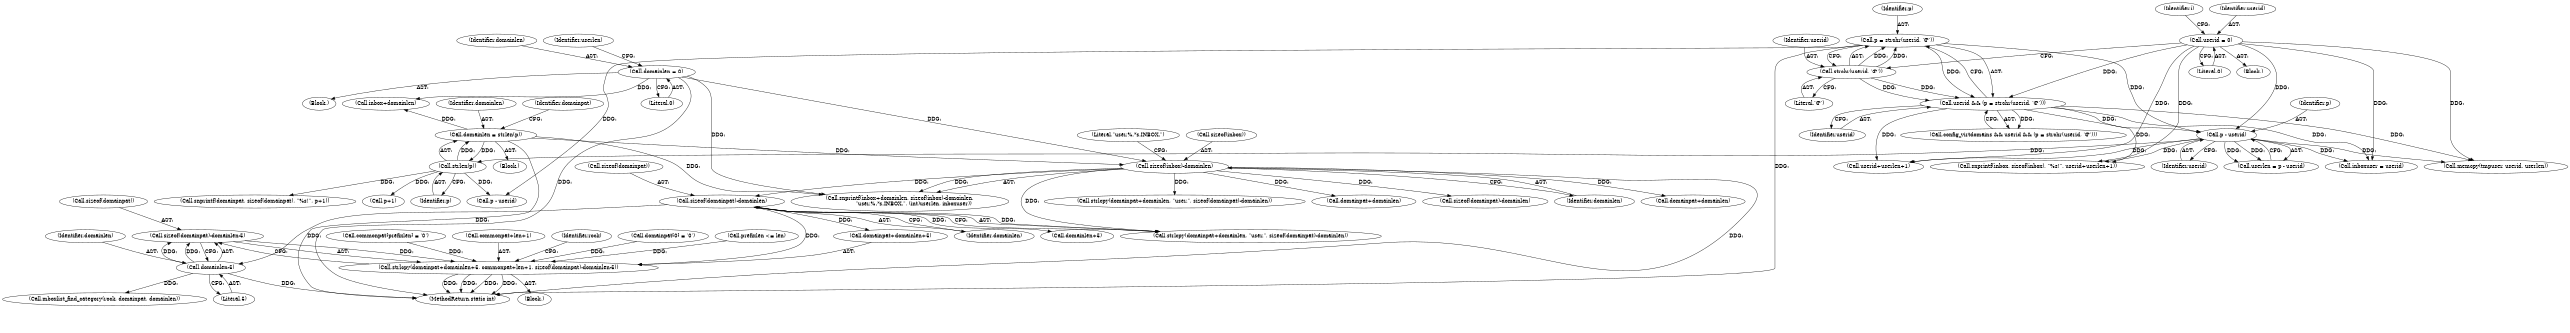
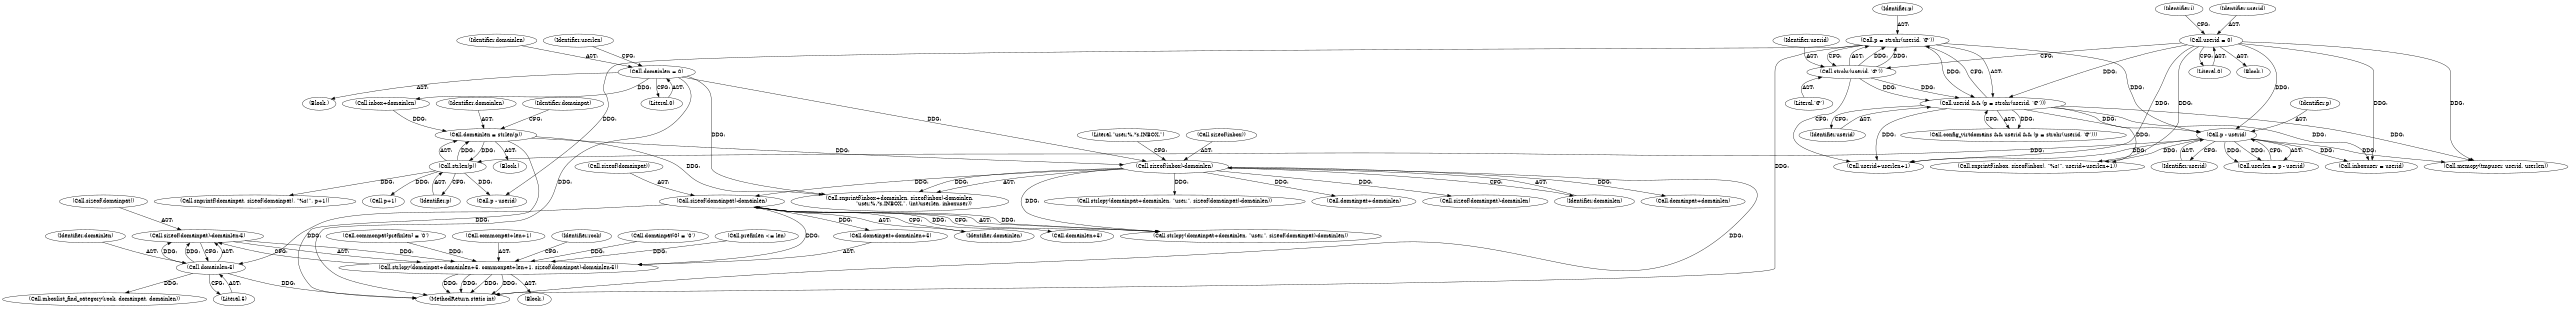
(1824, 85) -> (1799, 124)
(437, 120) -> (416, 124)
